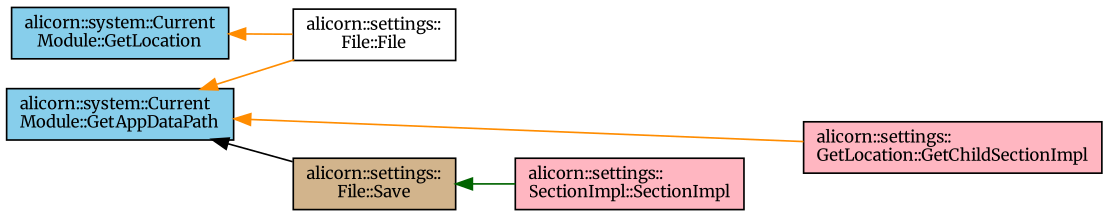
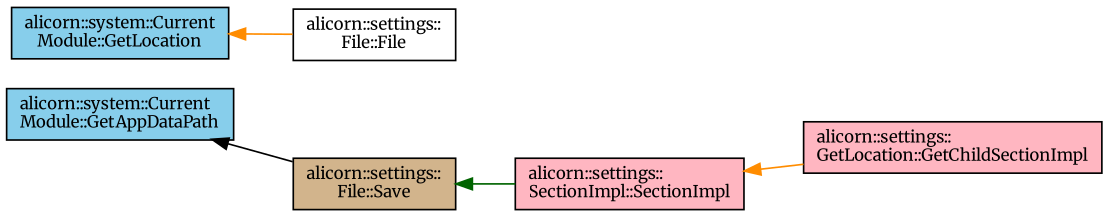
(256, 72) -> none
(527, 131) -> (782, 167)
